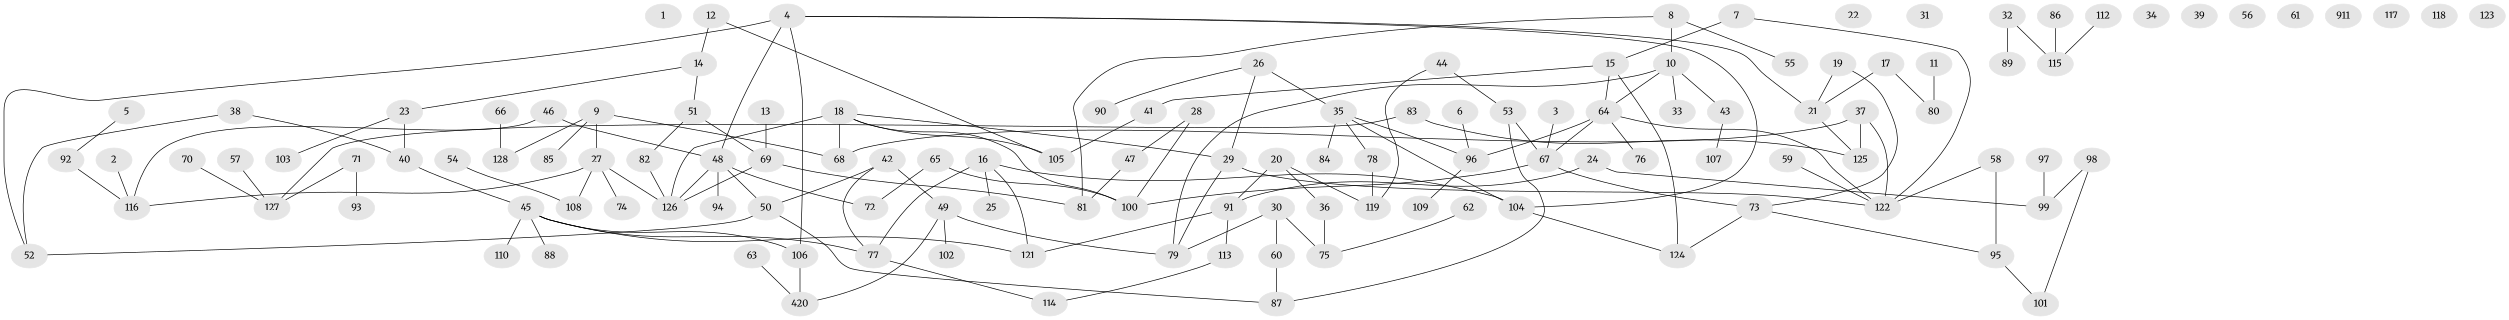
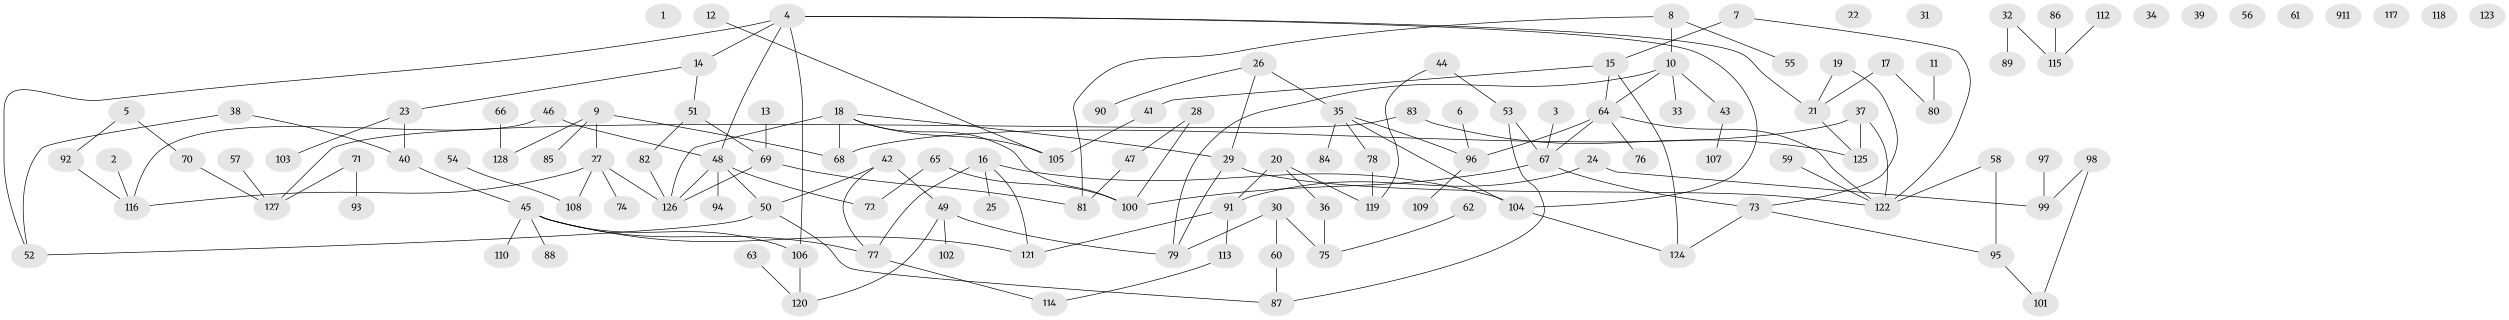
(705, 40) -> (743, 40)
none -> (157, 136)
(800, 304) -> (800, 304)
